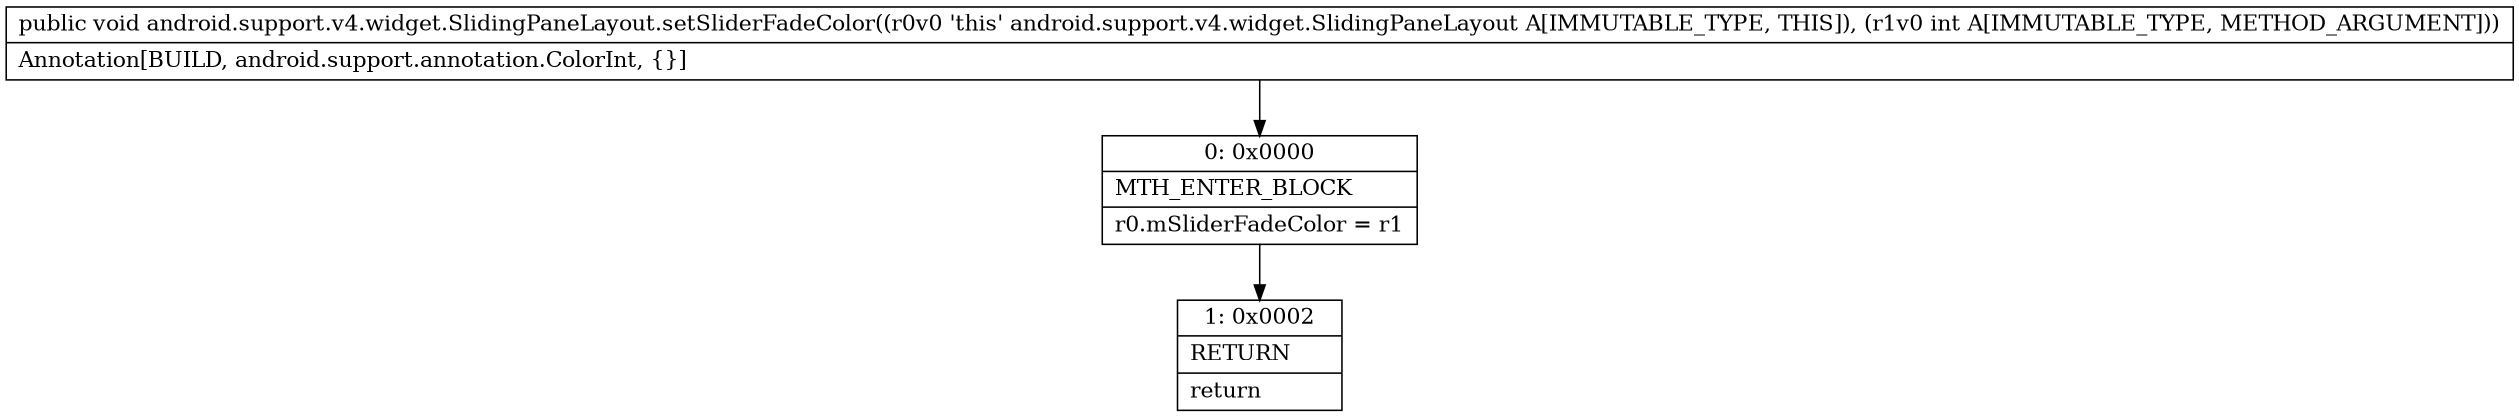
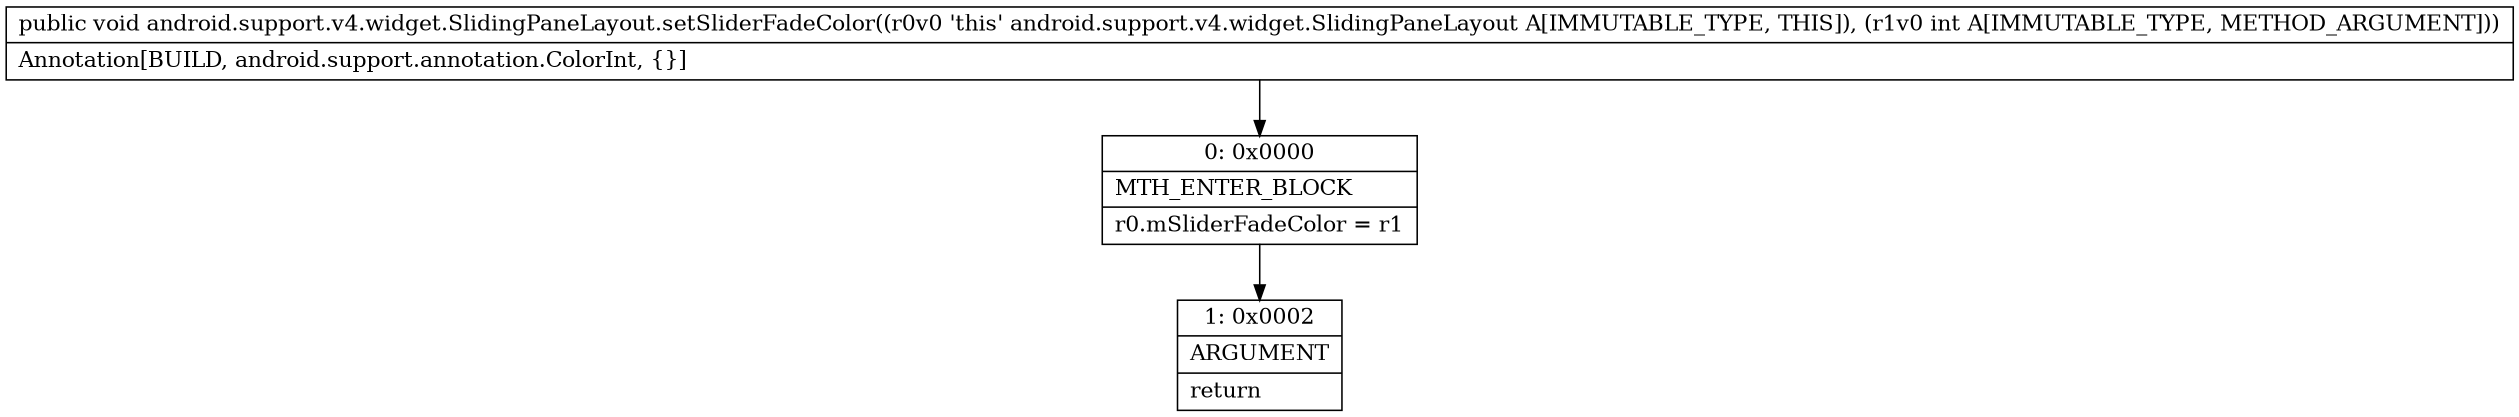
(1240, 354) -> (1260, 354)
